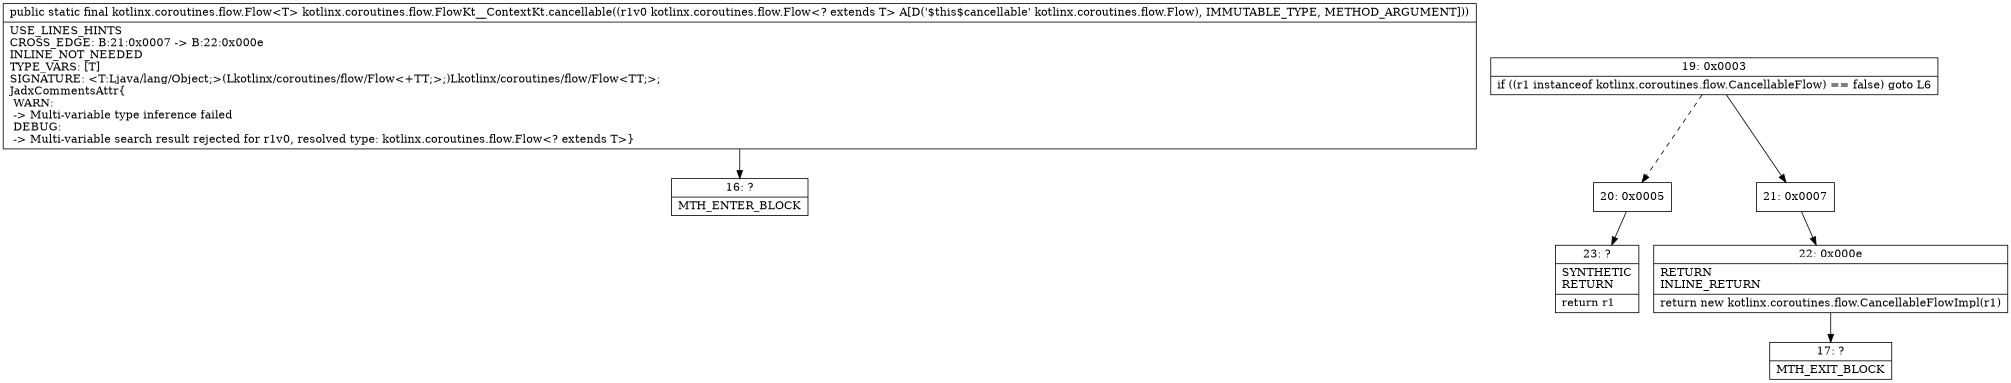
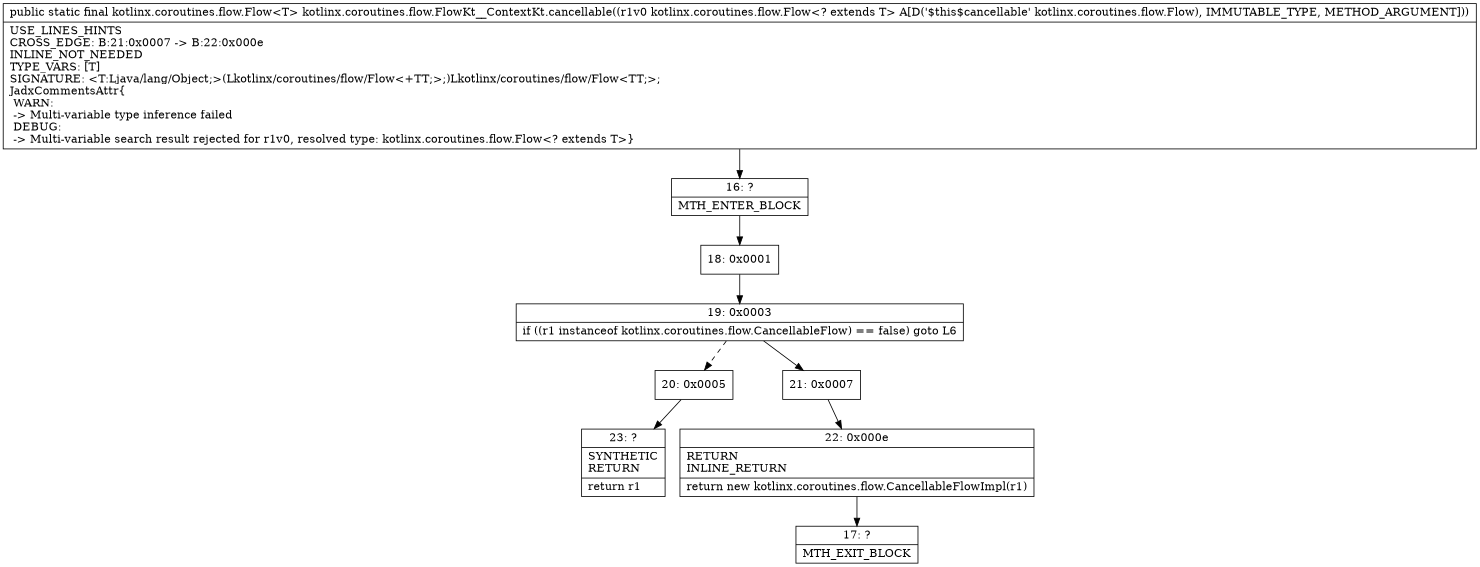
none -> (740, 260)
